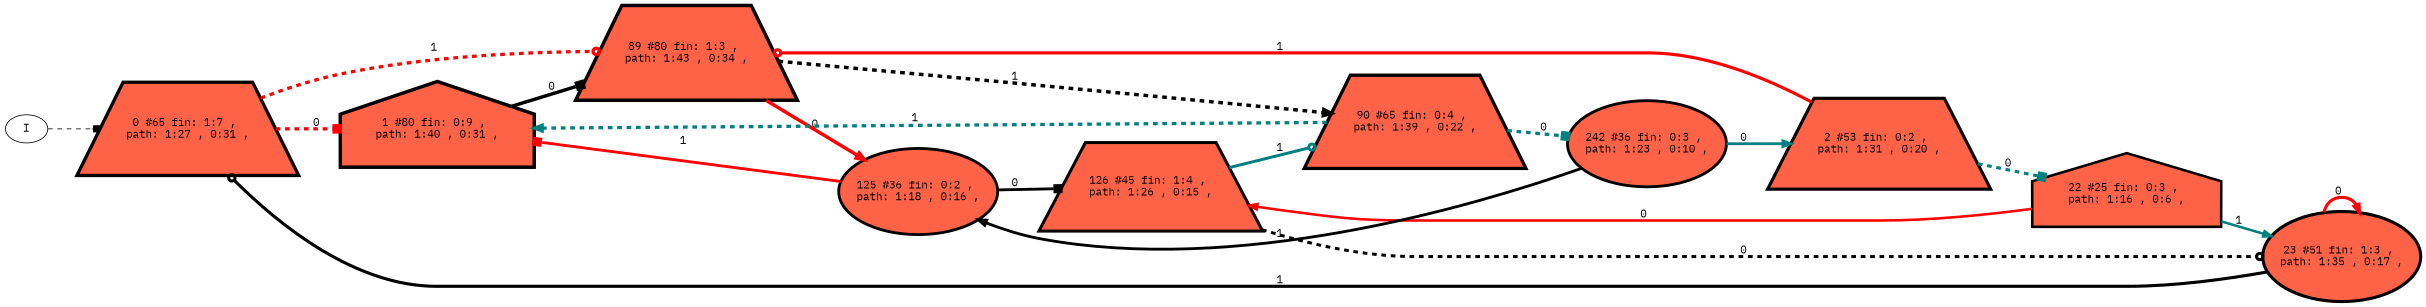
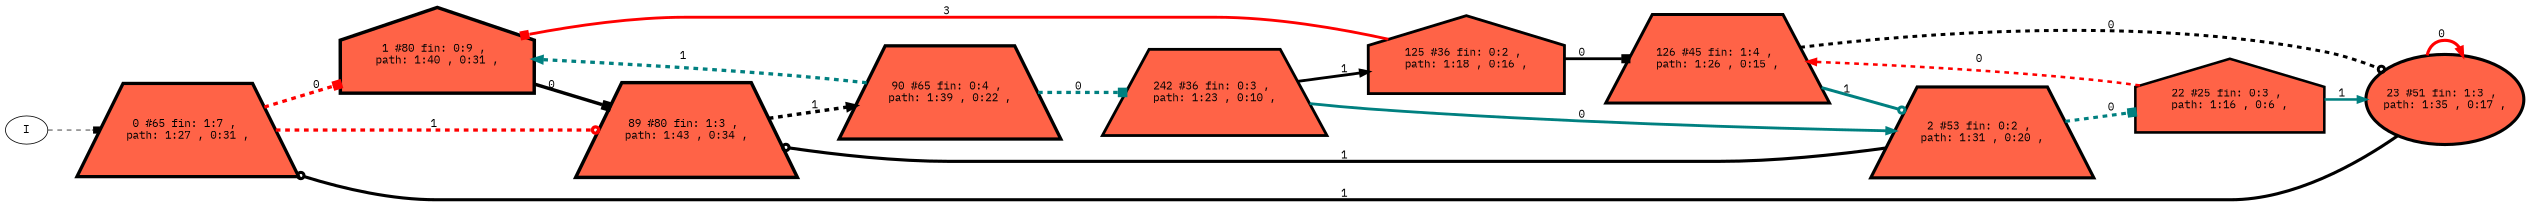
(1301, 53) -> (1338, 161)
(819, 132) -> none
(687, 141) -> (950, 11)
(1647, 144) -> (1215, 92)
(1269, 158) -> (1860, 98)
(918, 192) -> (1466, 59)
(1644, 221) -> (1978, 70)
